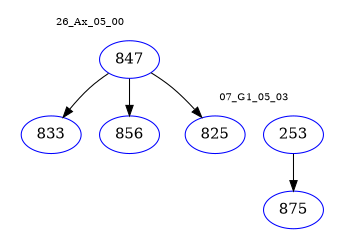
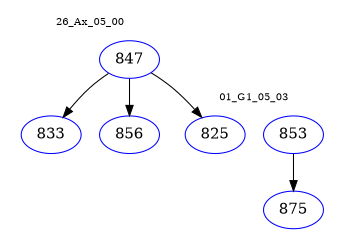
(254, 98) -> (254, 98)
(293, 135) -> (293, 135)
